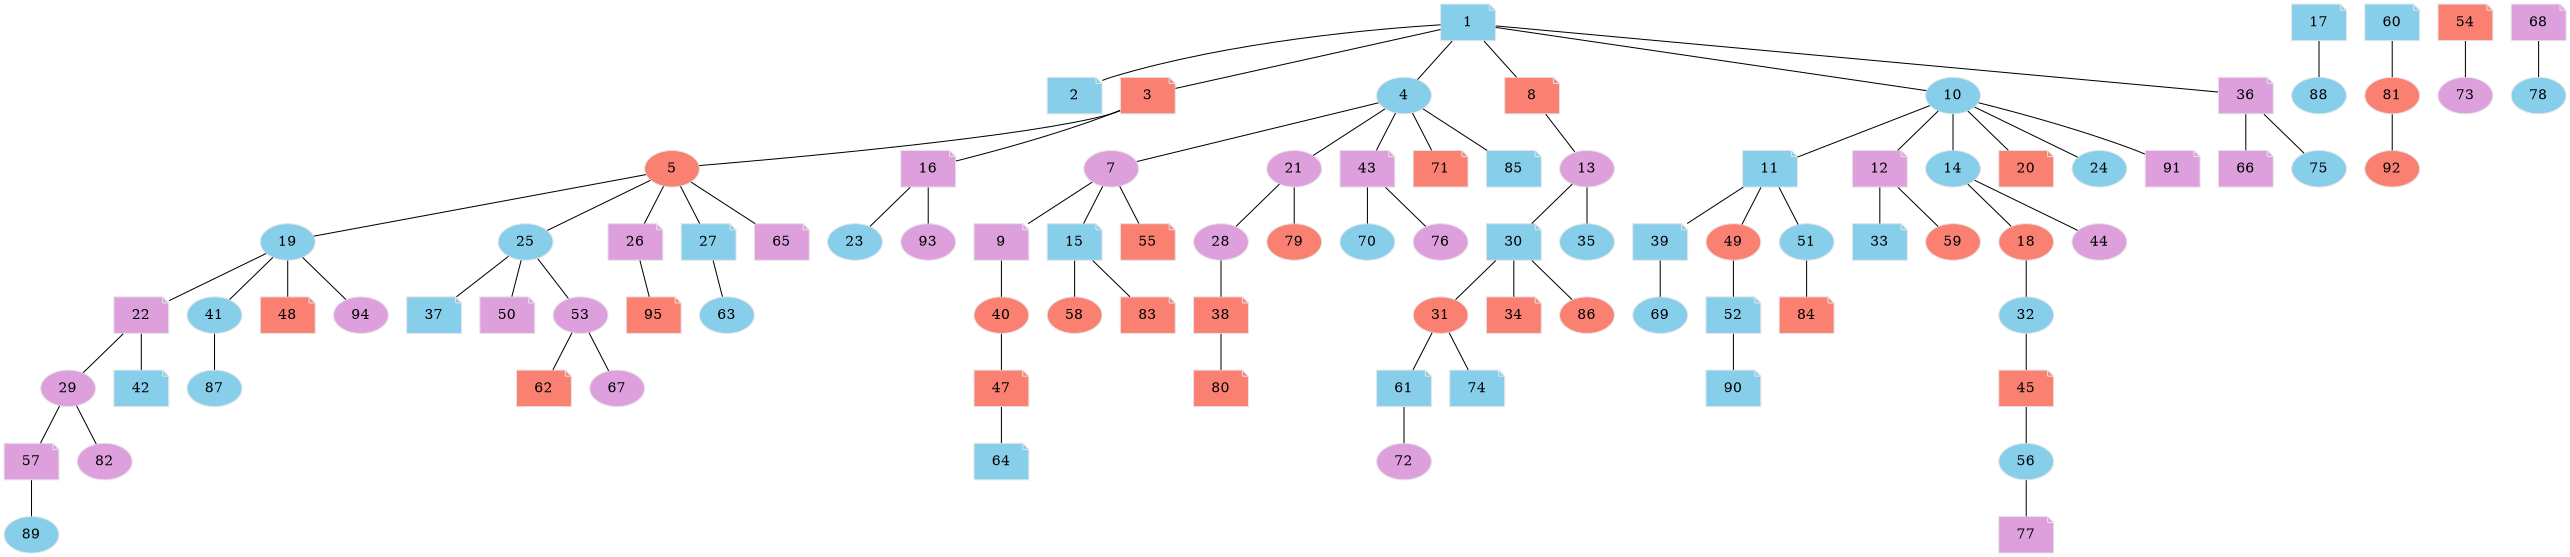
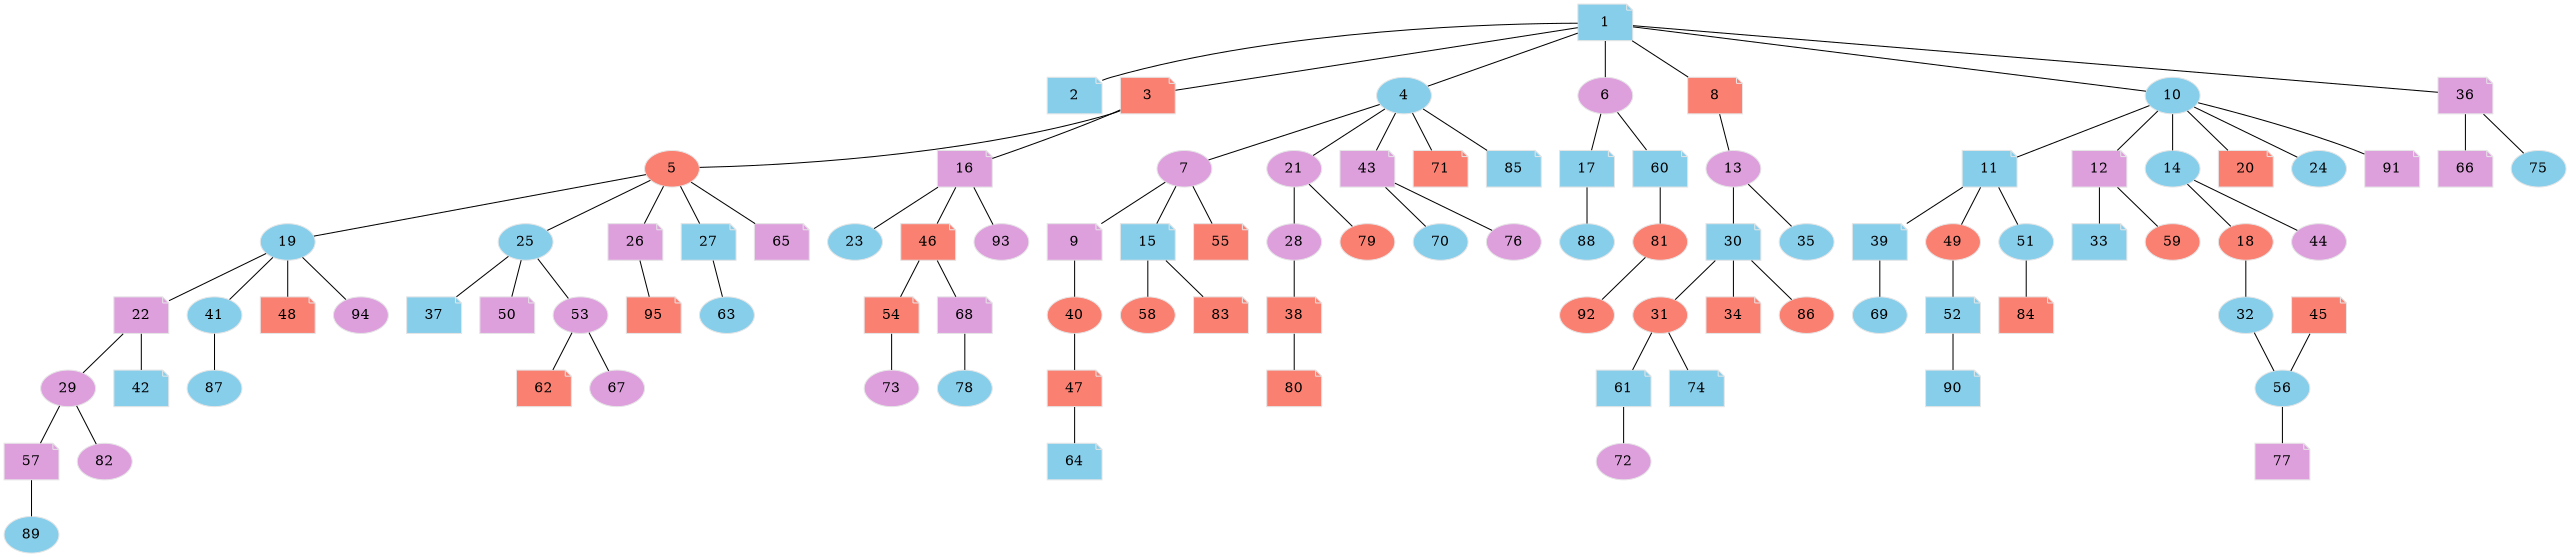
none -> (1605, 96)
none -> (928, 242)
(2026, 352) -> (2264, 352)
